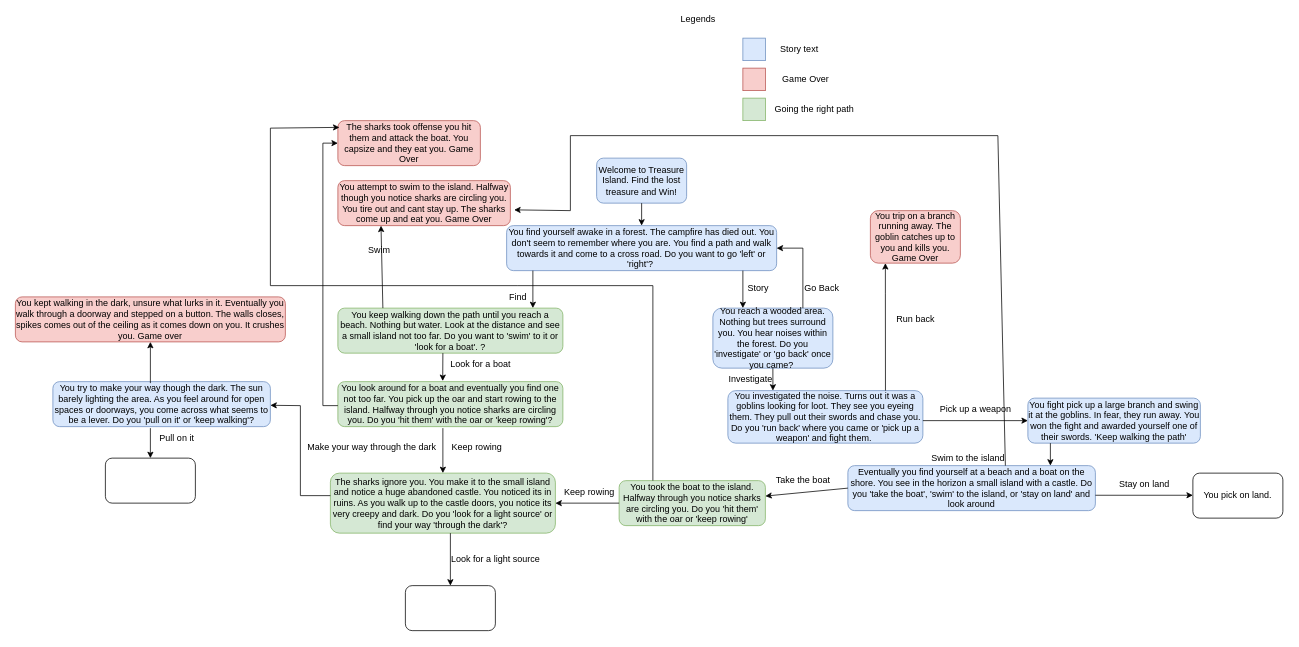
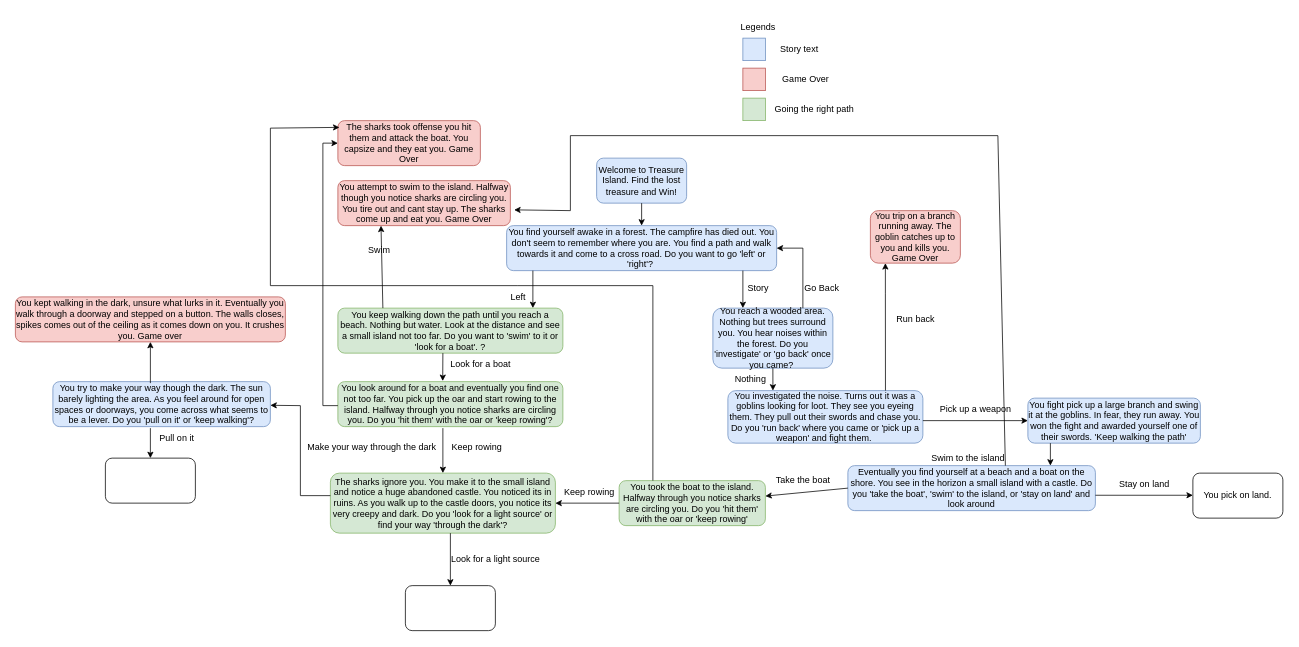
(698, 19) -> (758, 27)
(518, 297) -> (518, 297)
(751, 379) -> (751, 379)
